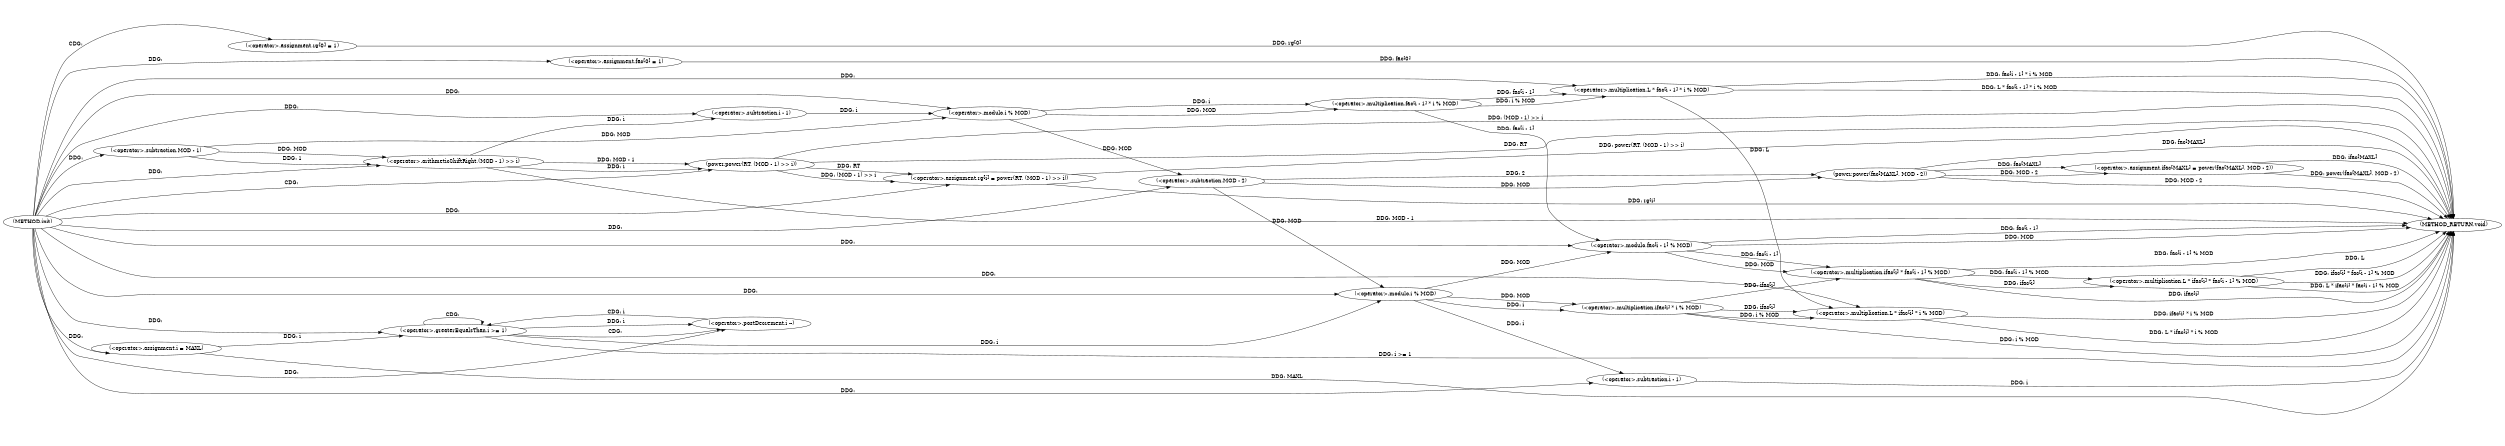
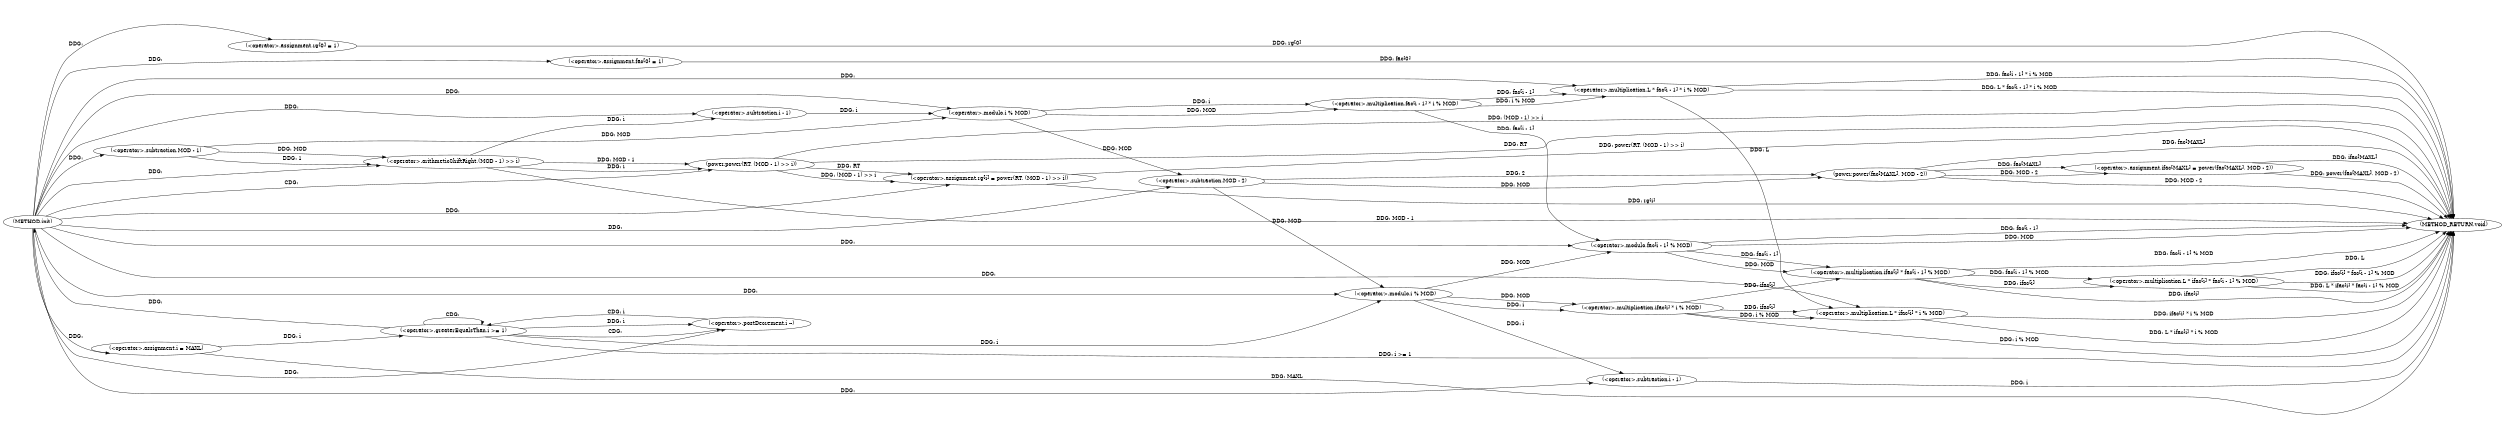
(77, 44) -> (77, 44)
(175, 331) -> (191, 315)
